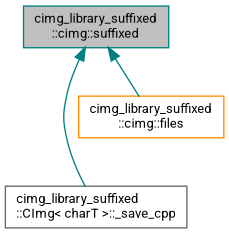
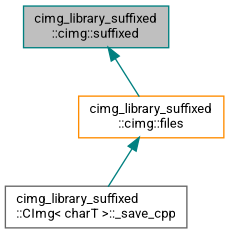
(64, 124) -> (120, 168)
